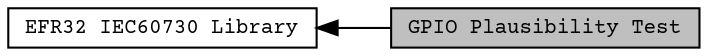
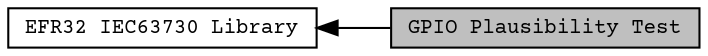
(162, 28) -> (162, 28)
